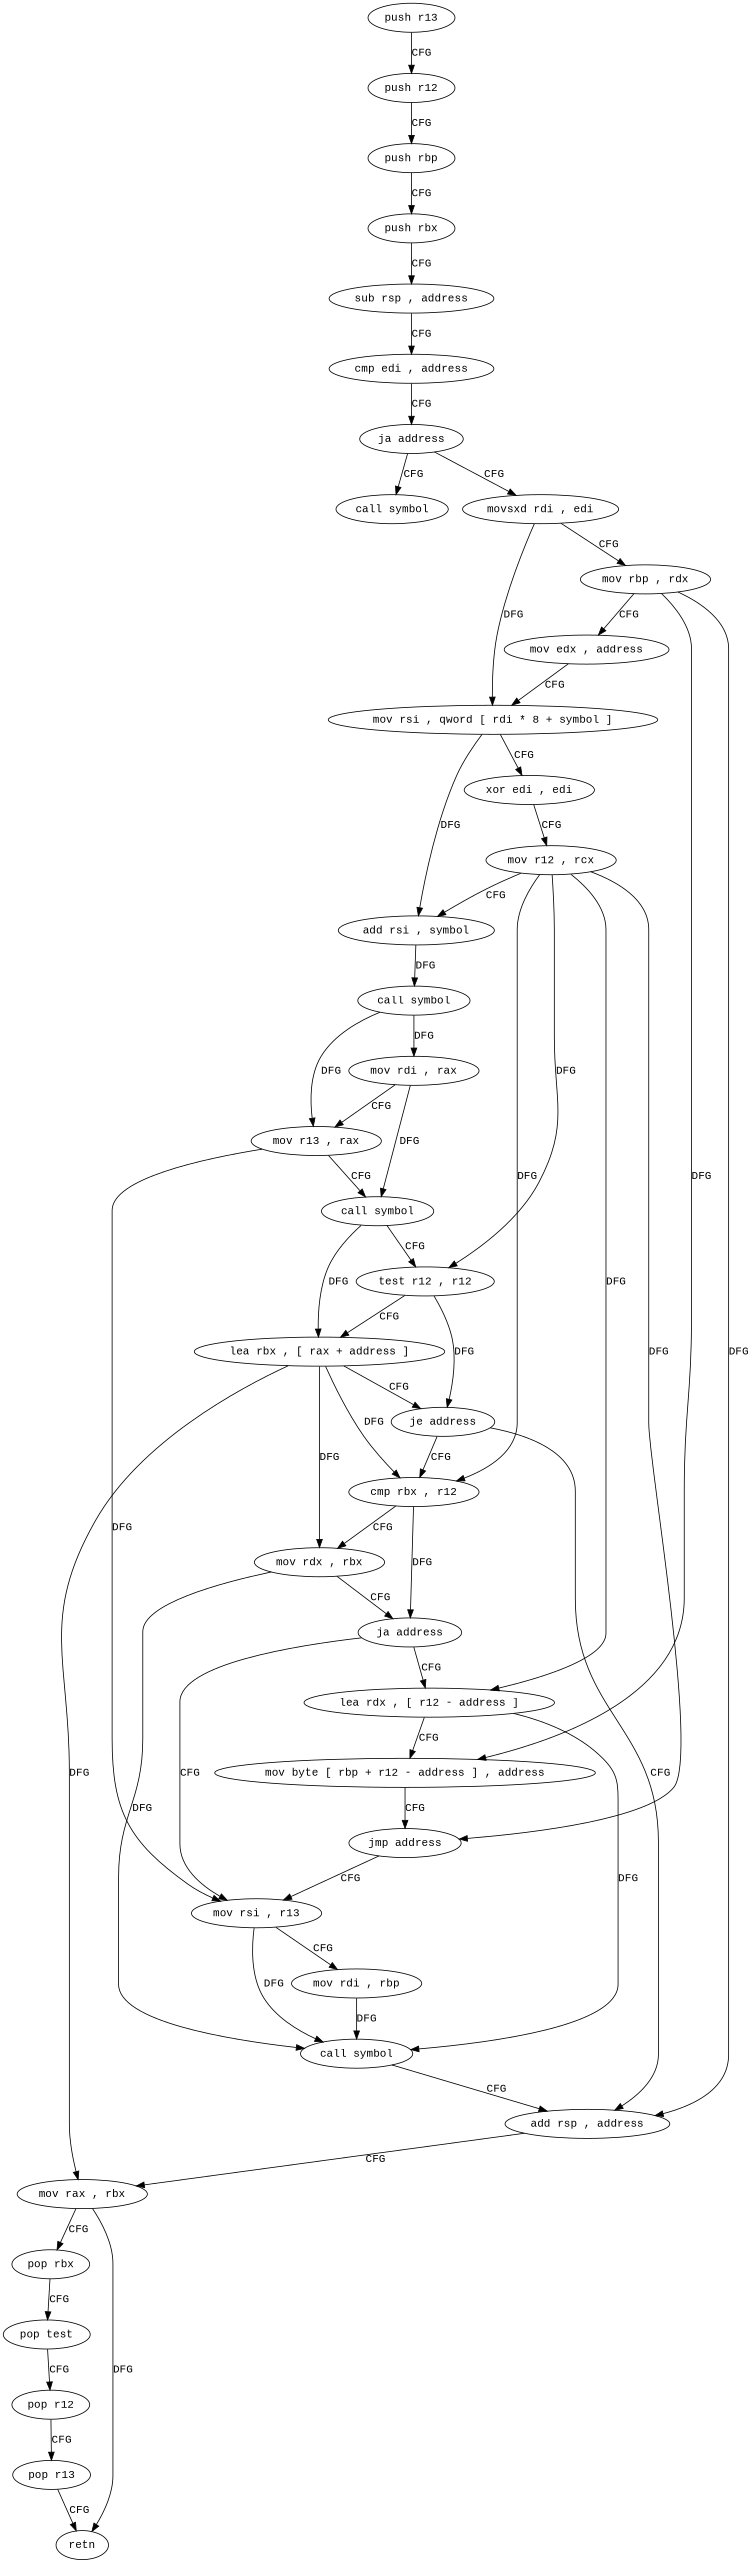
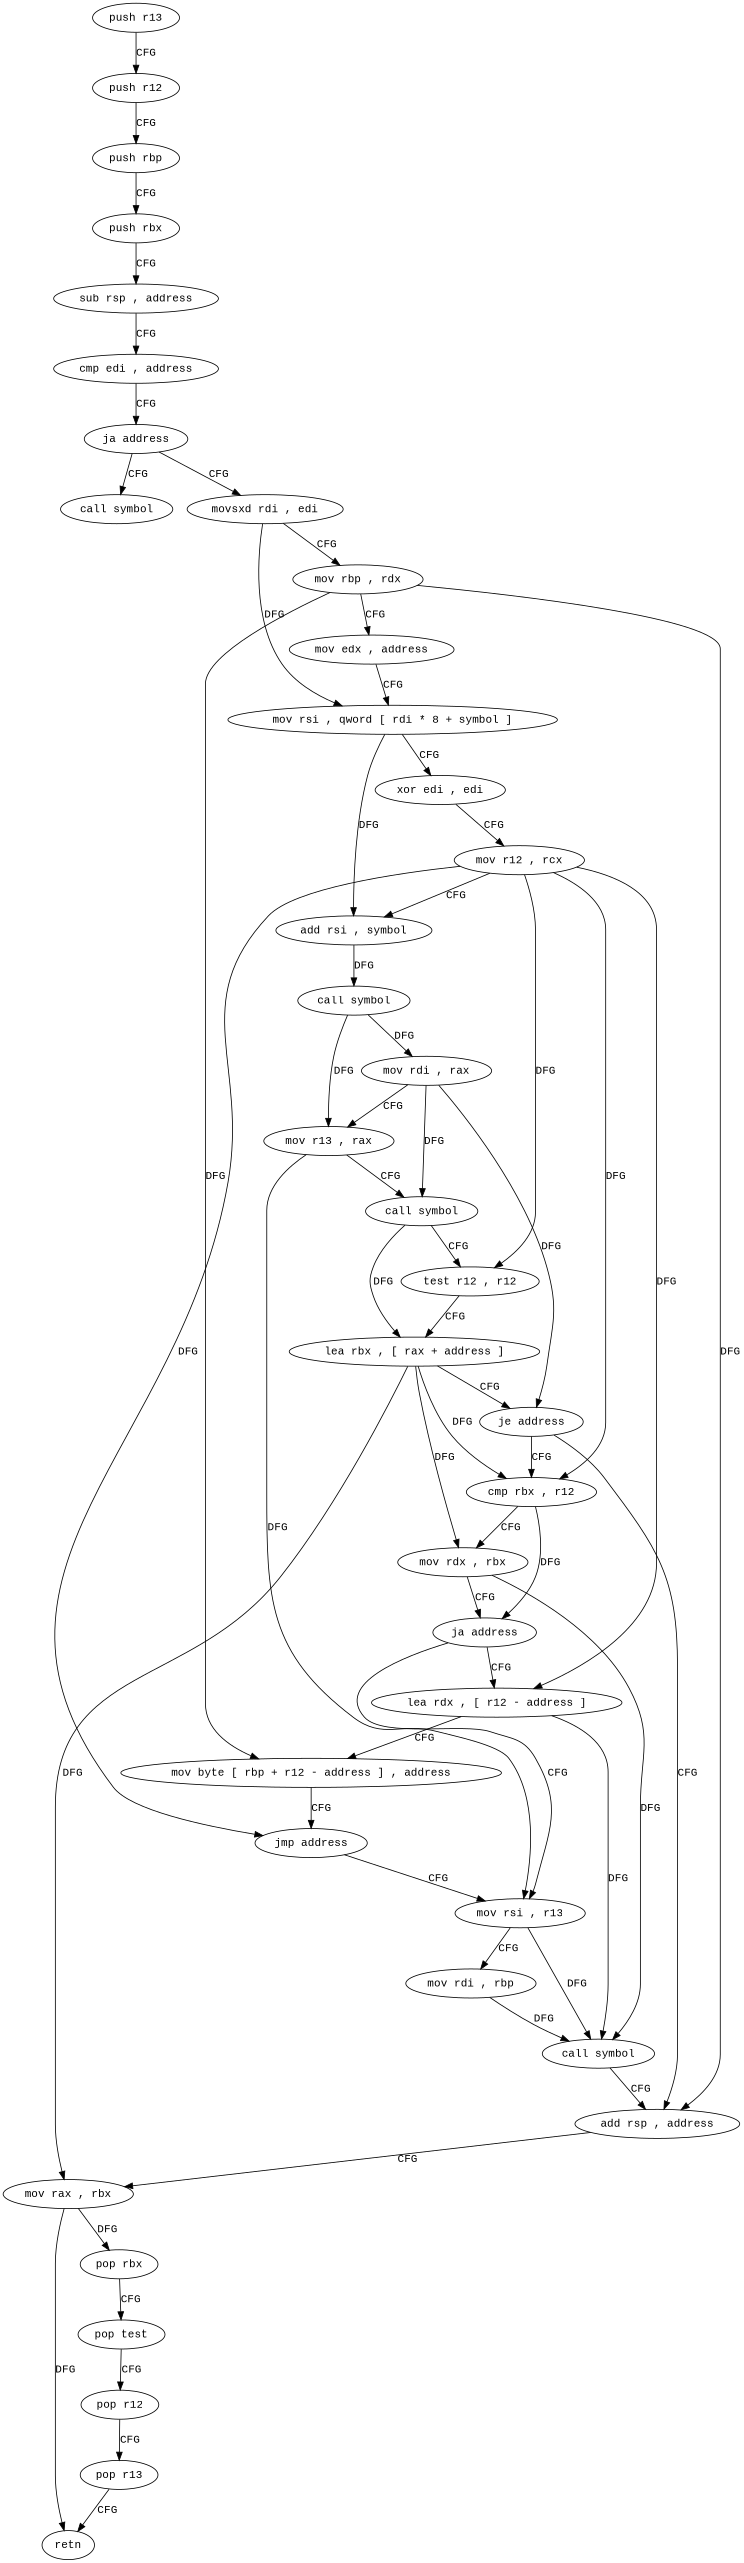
(453, 1346) -> (537, 1238)
(79, 2229) -> (107, 2229)
